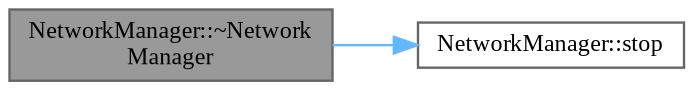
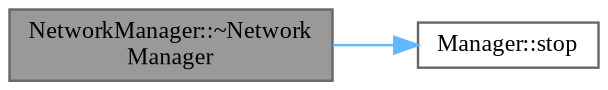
(551, 45) -> (508, 45)
